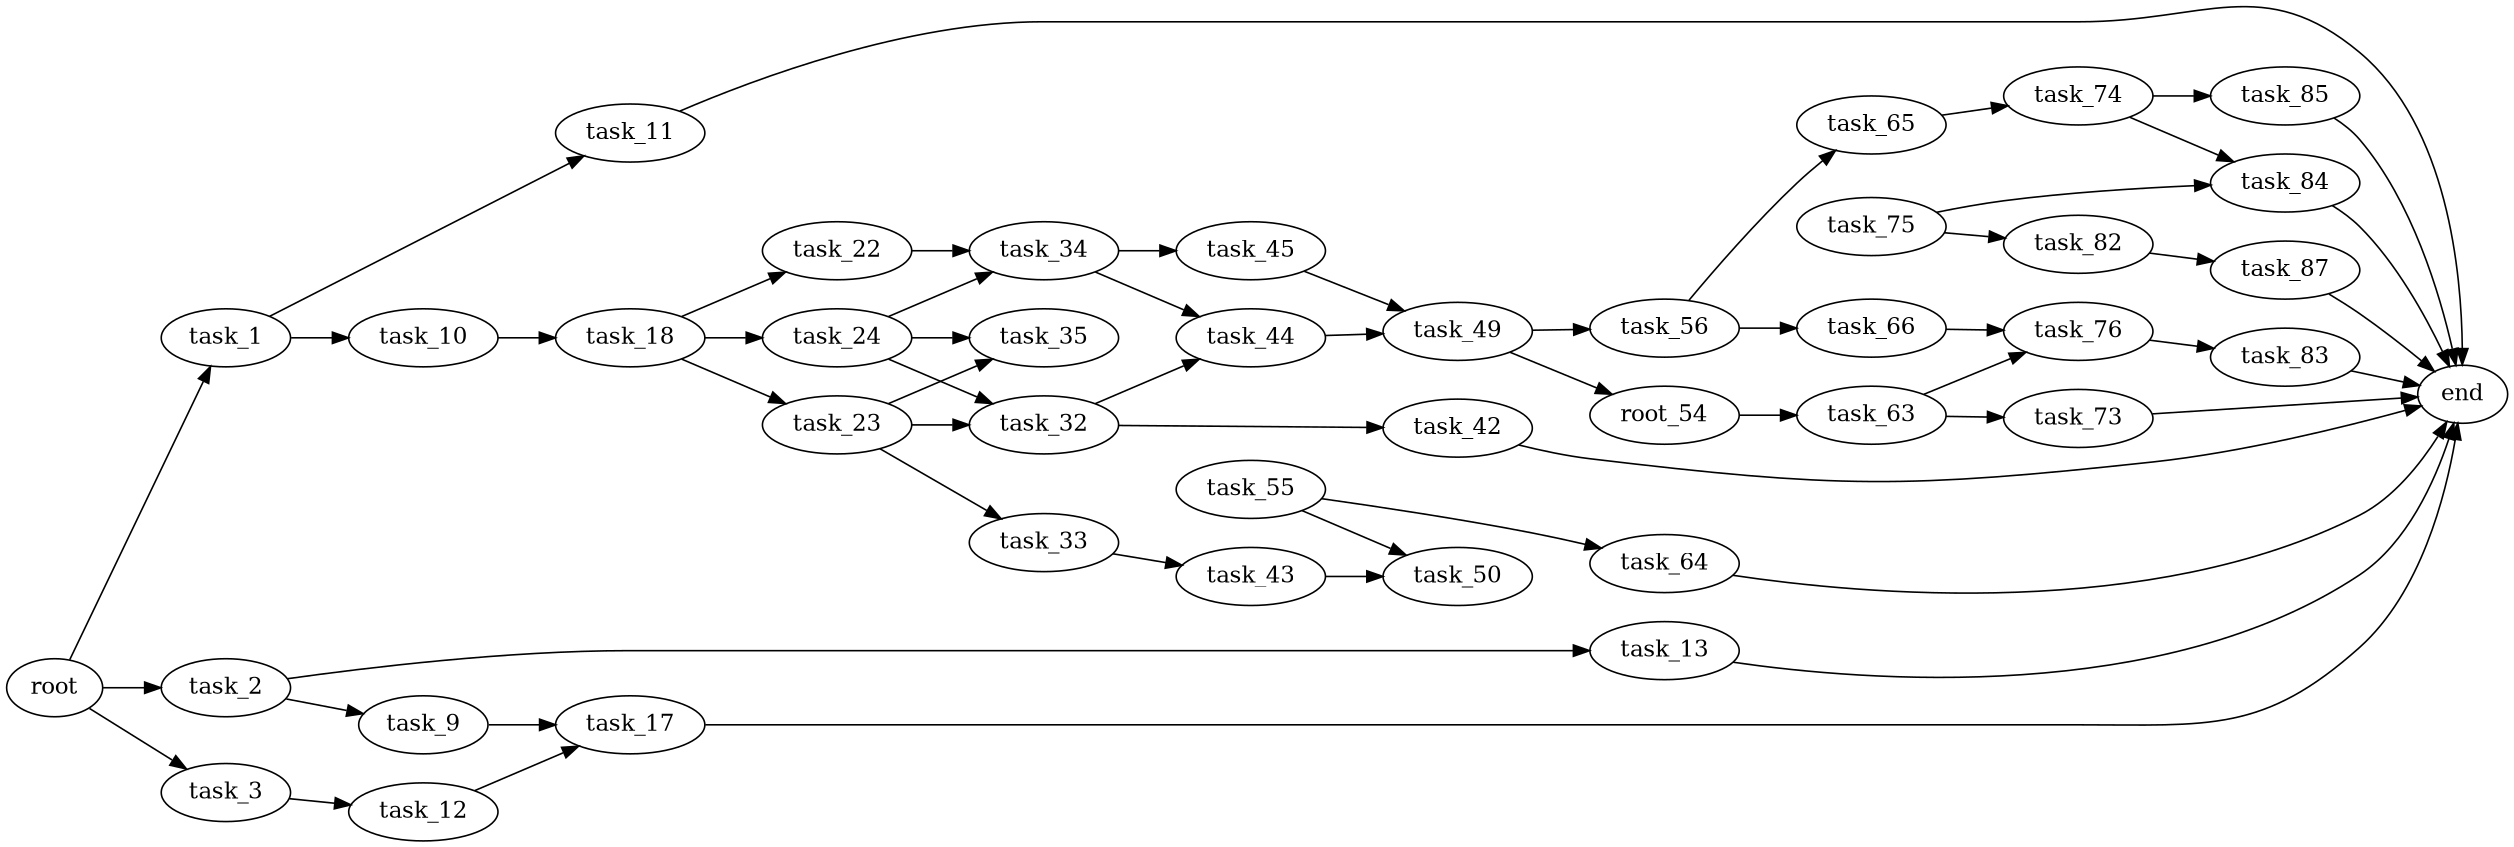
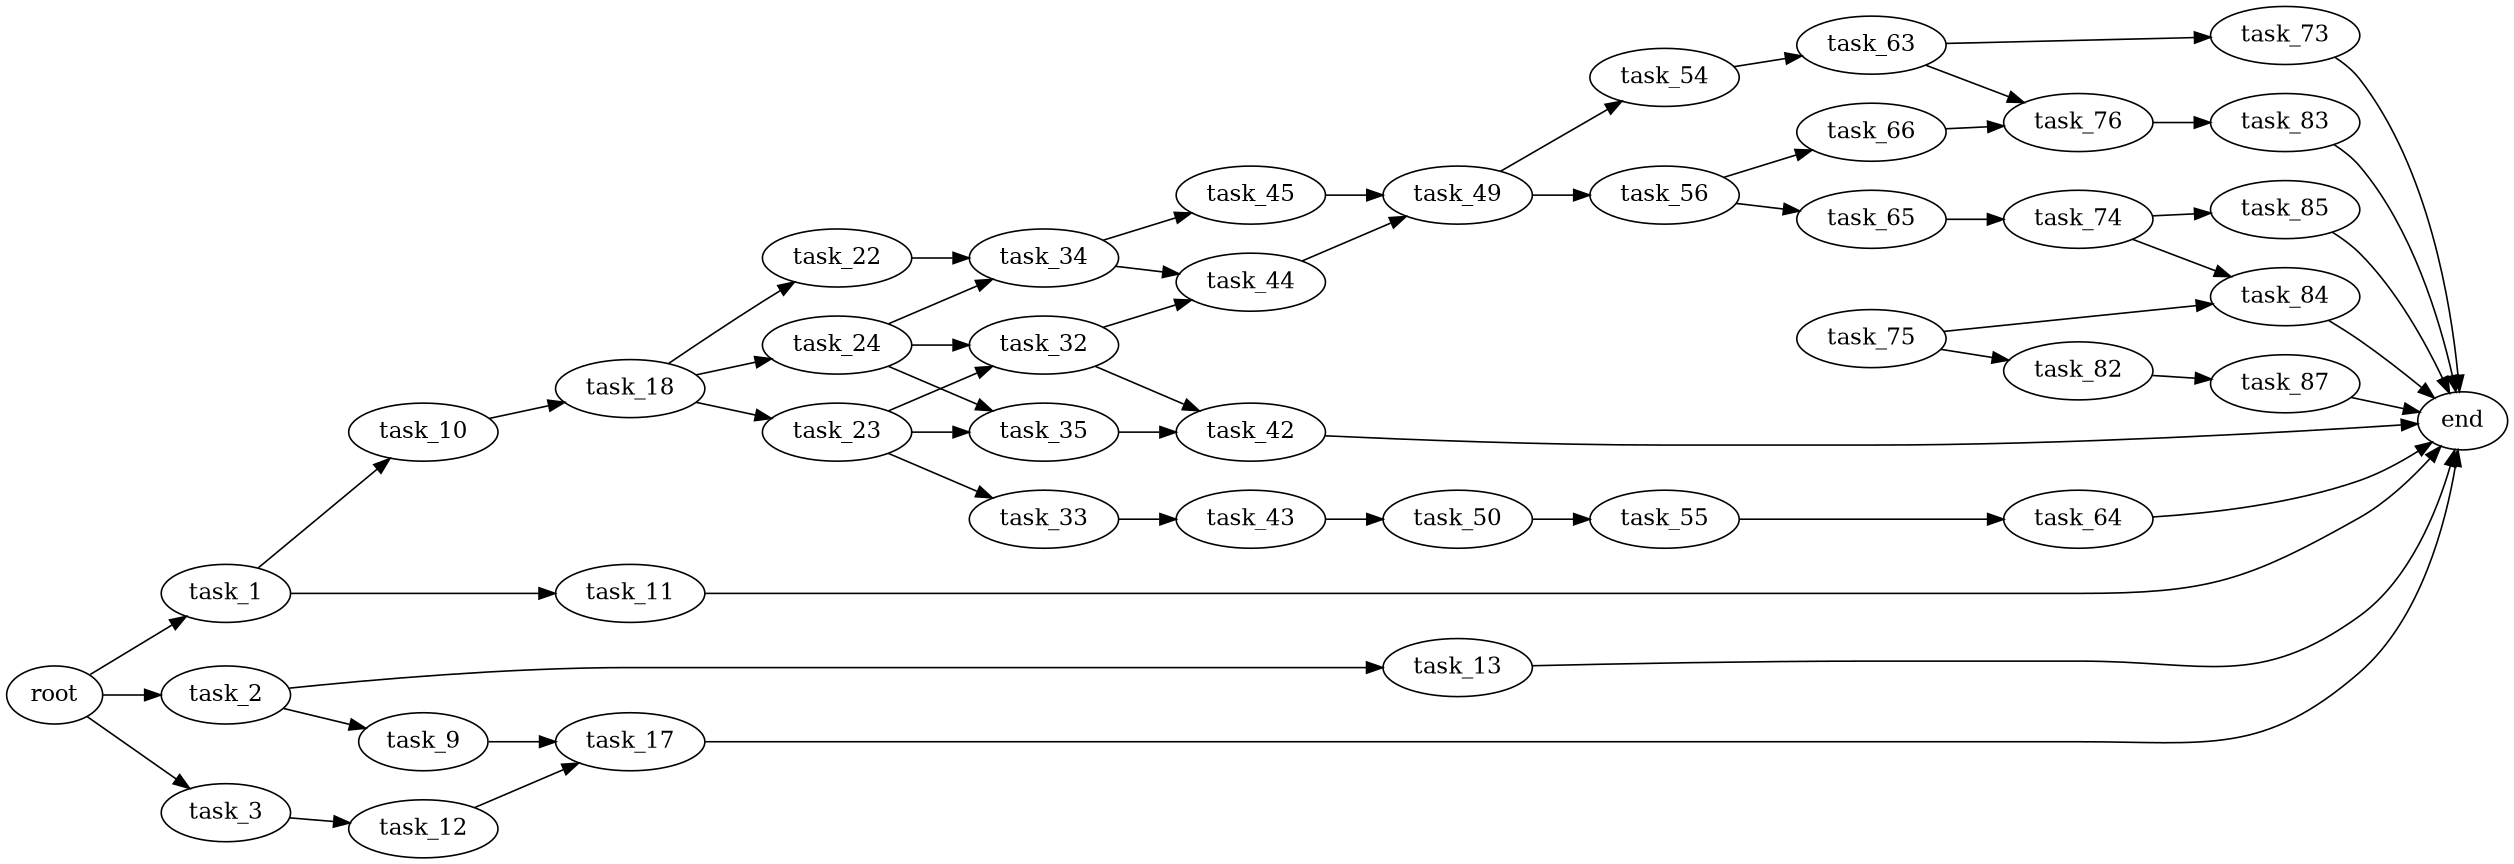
(1665, 415) -> (1665, 77)
none -> (1139, 432)
(1346, 530) -> (1553, 519)
